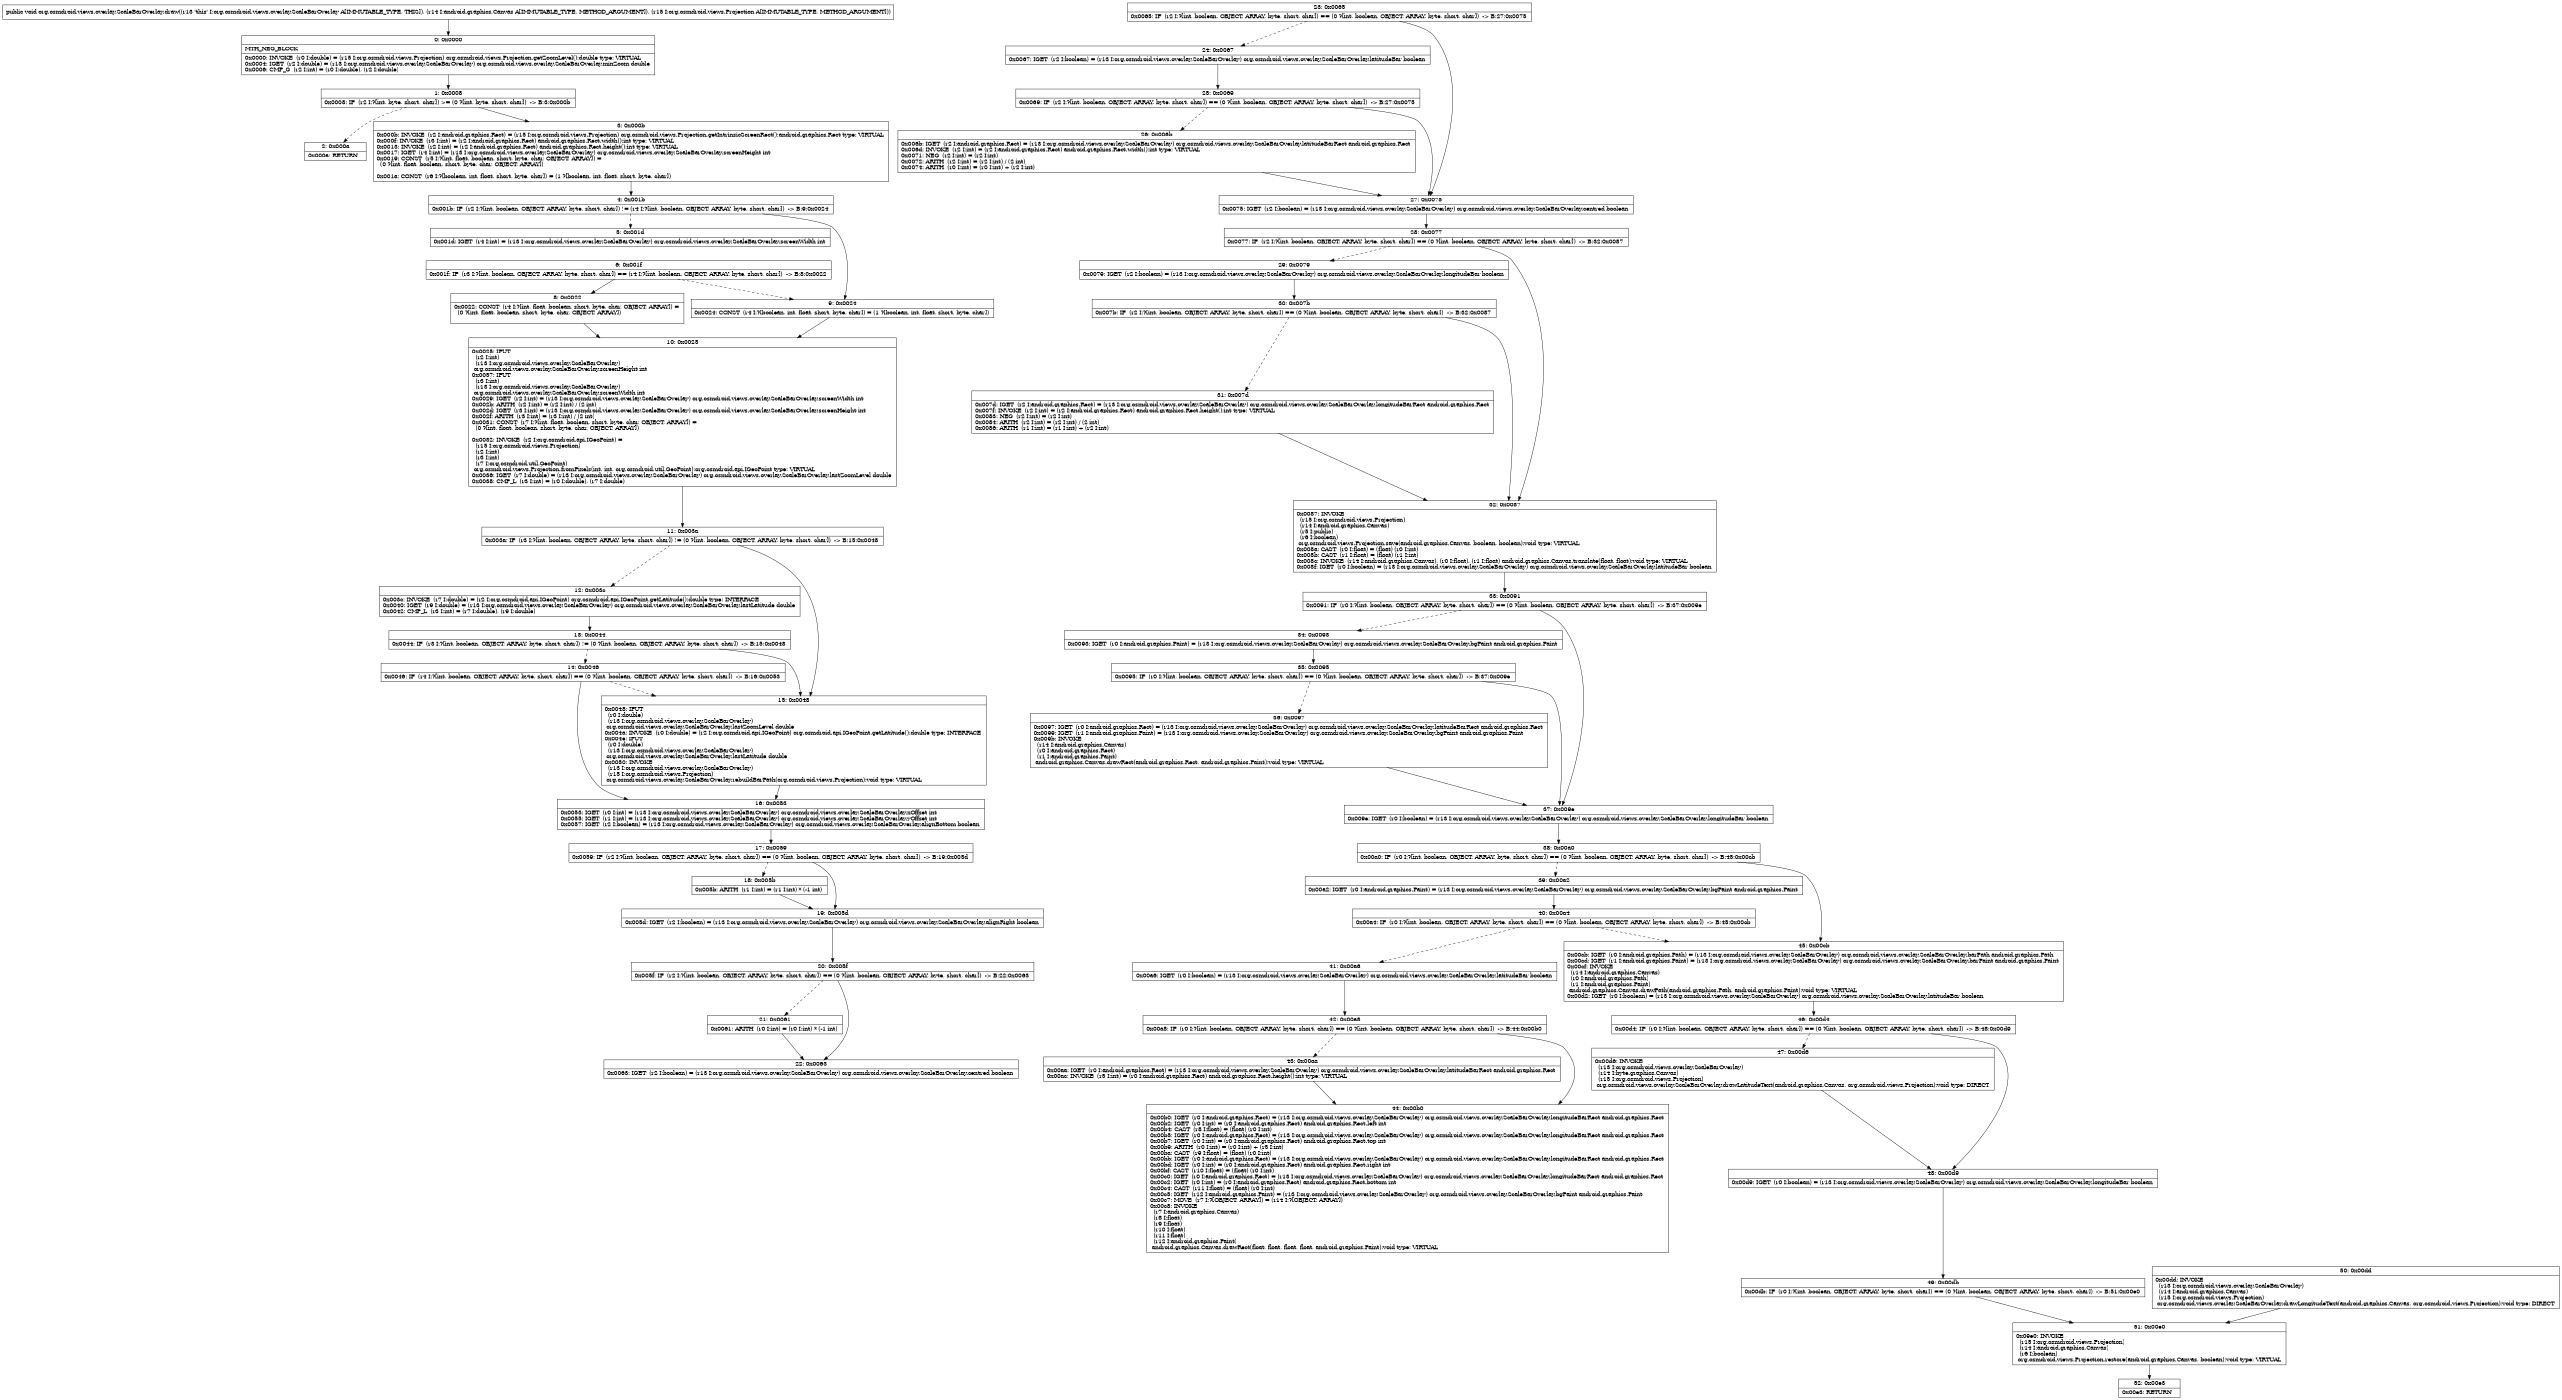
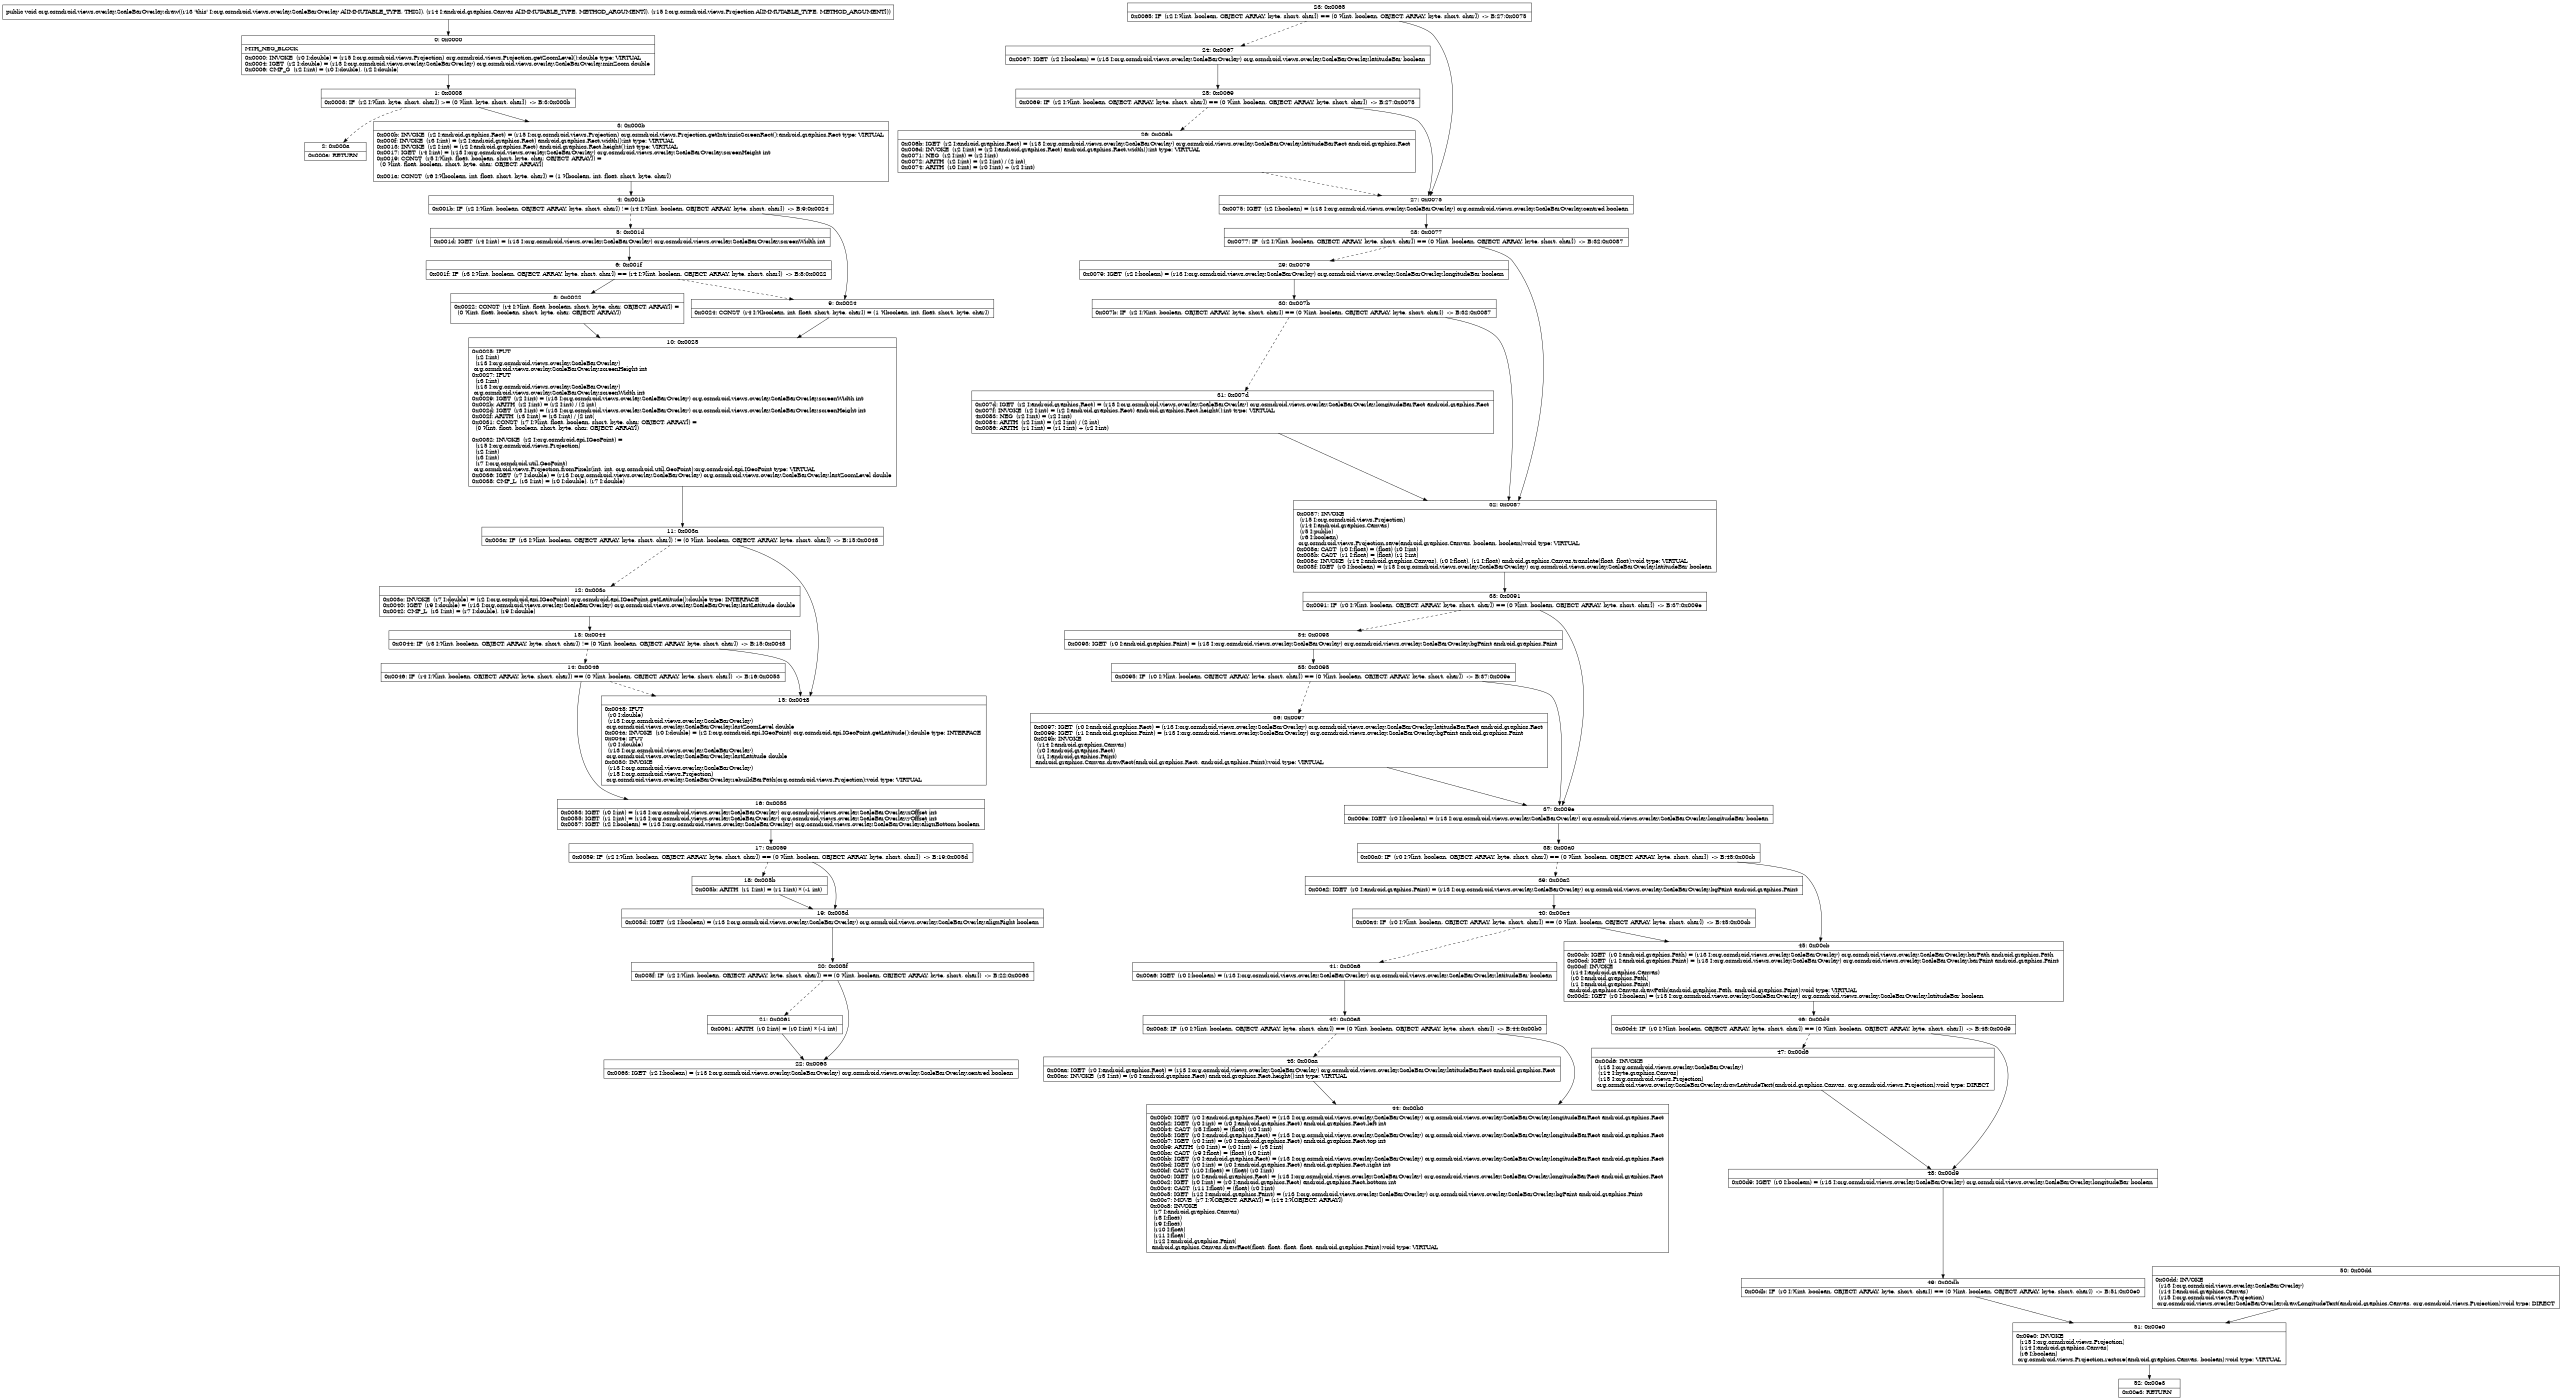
(1320, 184) -> (1320, 184)
none -> (630, 252)
(493, 375) -> (493, 375)
(1024, 417) -> (1024, 417)
(1059, 739) -> (1059, 739)
(778, 790) -> none
(1631, 934) -> (1631, 934)
